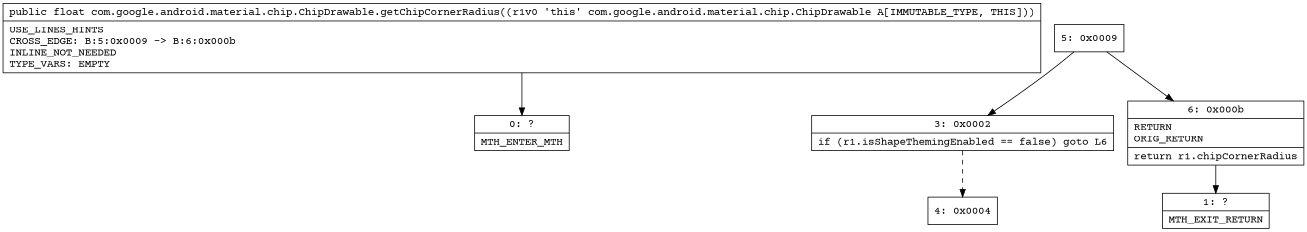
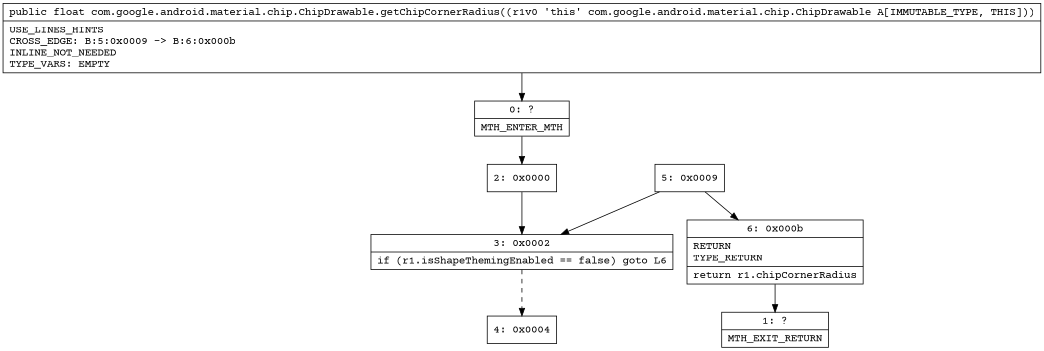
(1169, 138) -> (728, 257)
none -> (522, 178)
